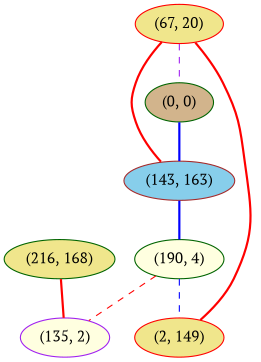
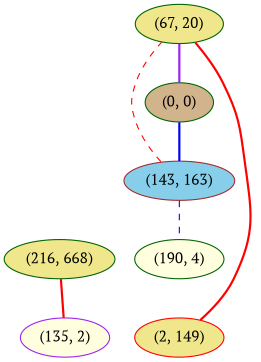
(179, 24) -> (179, 24)
(179, 63) -> (179, 63)
(132, 102) -> (132, 102)
(179, 220) -> (179, 220)
(60, 259) -> (60, 259)
(122, 298) -> none
(179, 298) -> none
